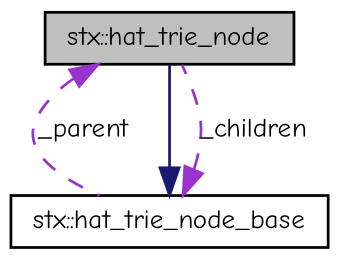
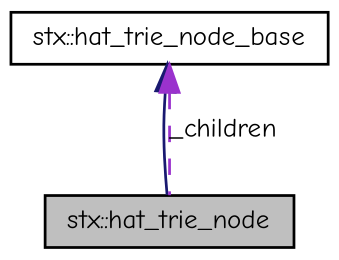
(36, 146) -> none
